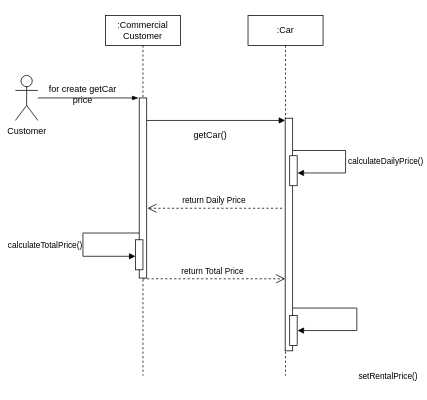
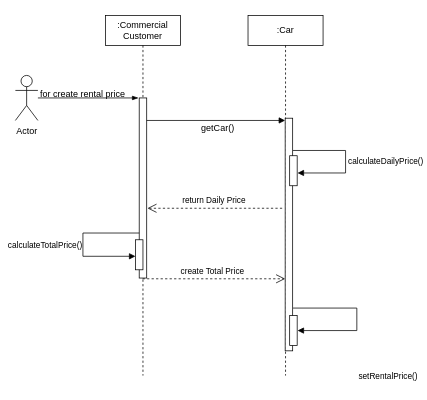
(83, 94) -> (83, 94)
(27, 131) -> (27, 131)
(210, 135) -> (218, 128)
(213, 271) -> (213, 271)
